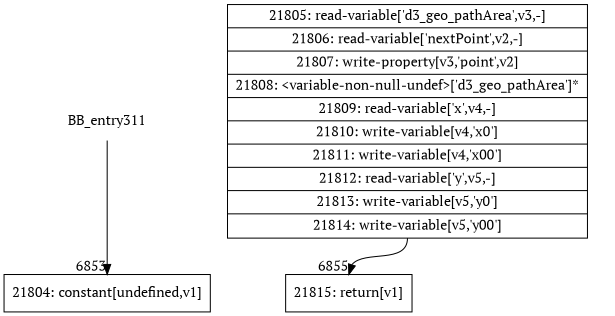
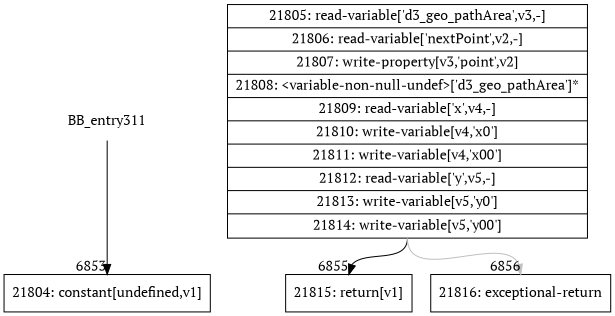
none -> (521, 293)
